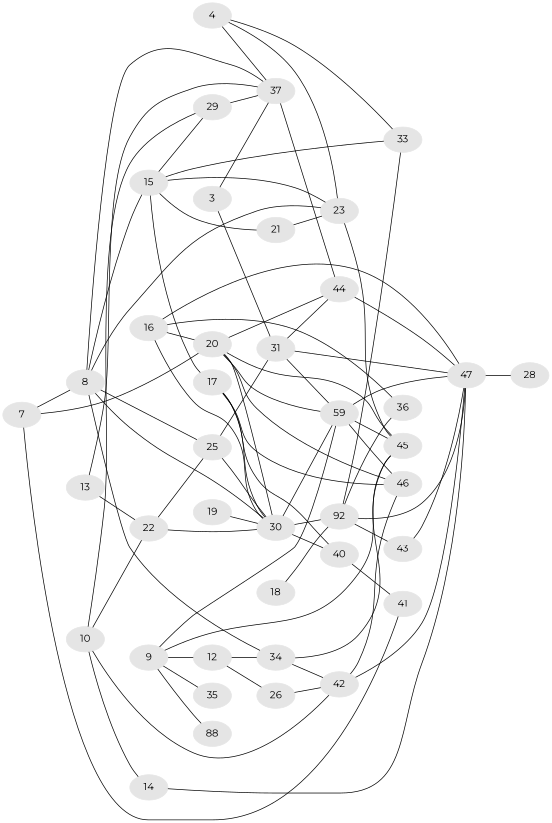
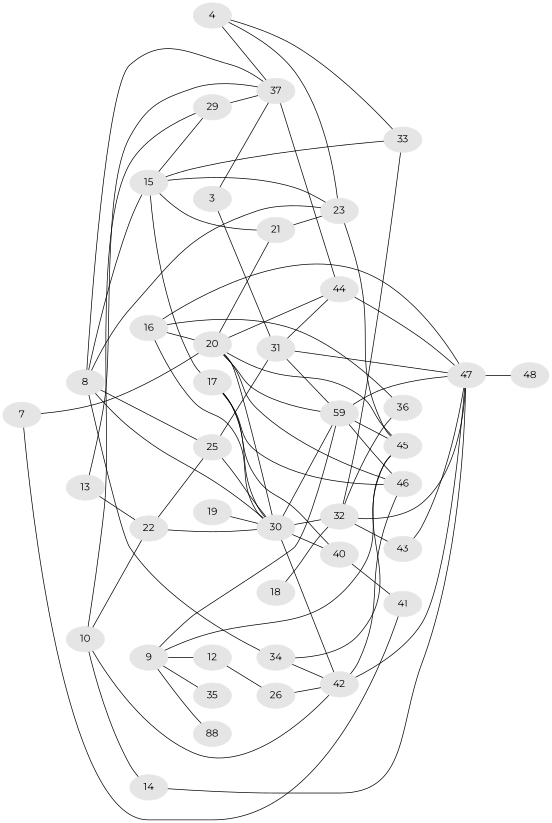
none -> (244, 287)
(530, 375) -> (530, 375)
(54, 399) -> none
(339, 516) -> (339, 516)
none -> (308, 606)
(244, 658) -> none
